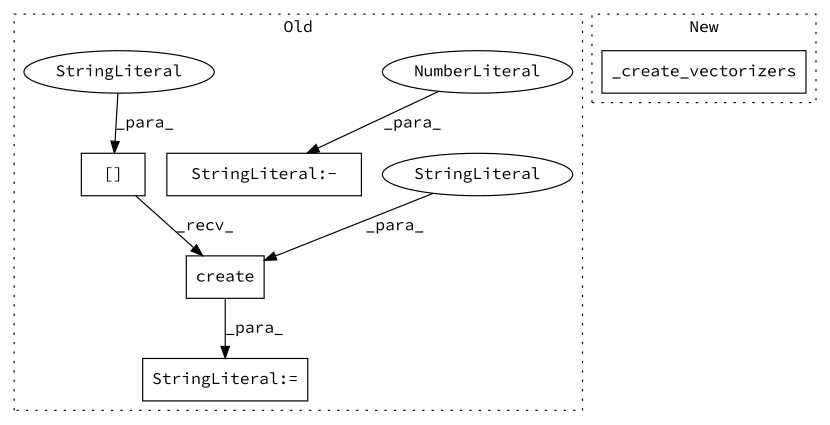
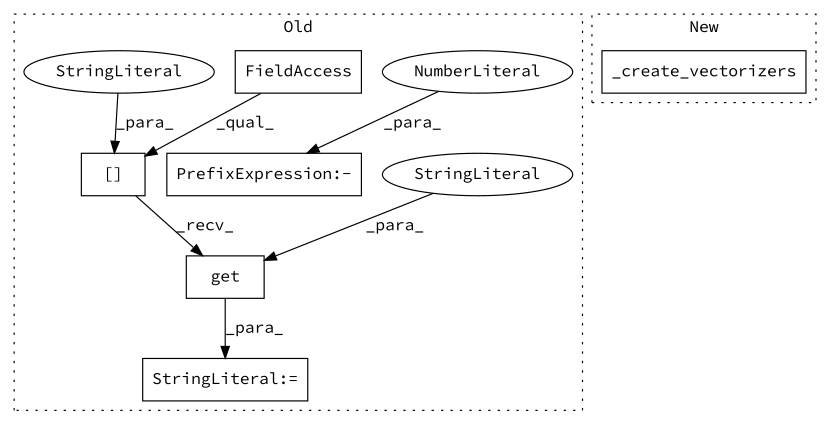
none -> (298, 72)
(264, 175) -> (264, 175)
(225, 277) -> (225, 277)
